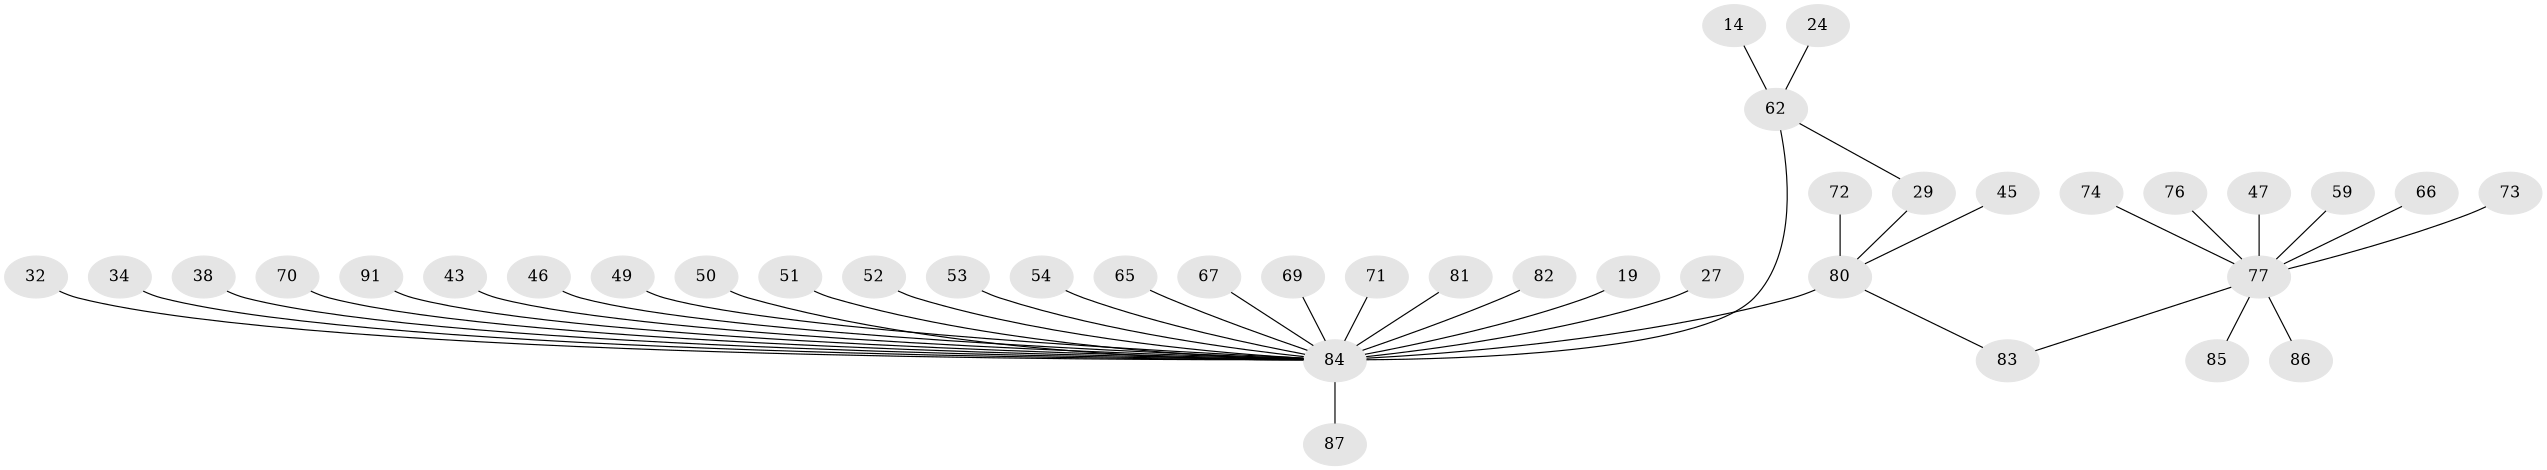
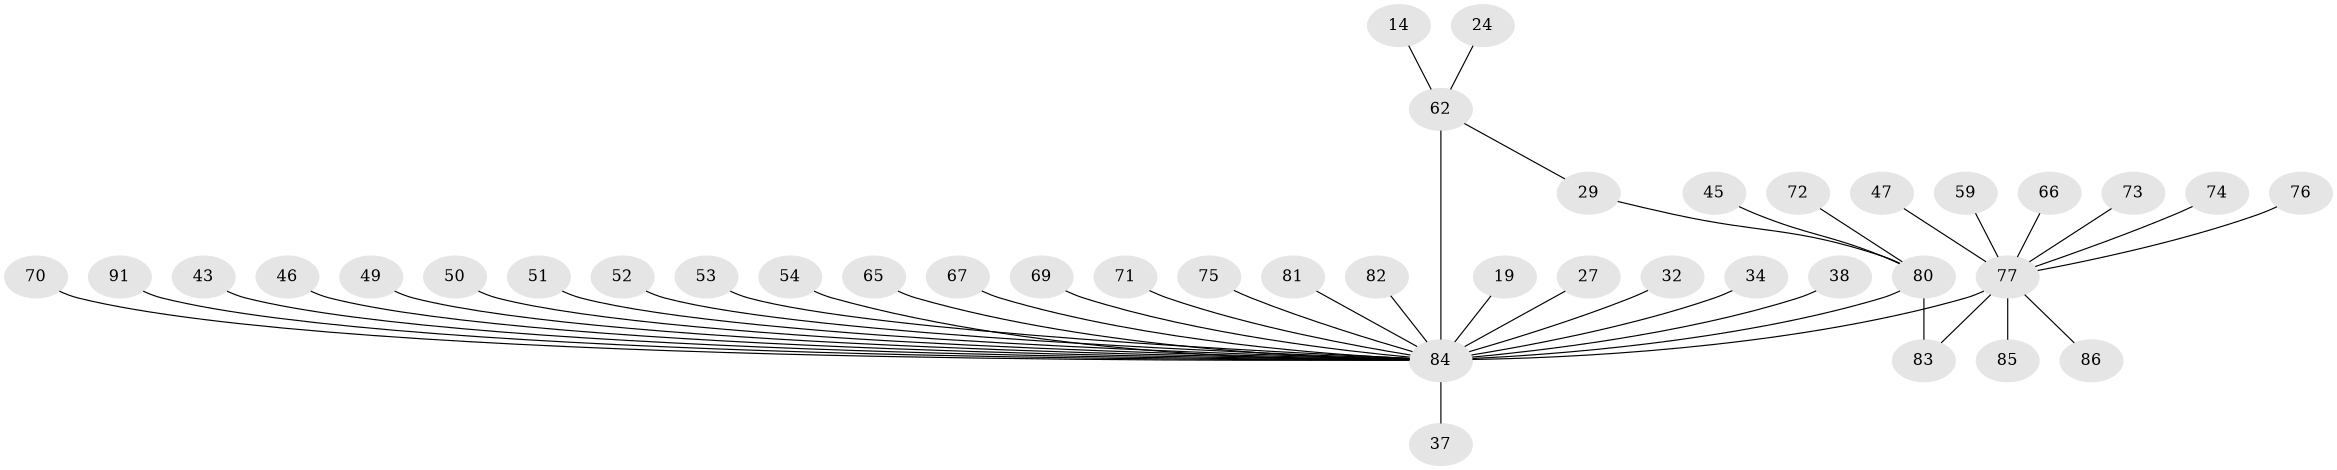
none -> (1209, 277)
none -> (1731, 342)
(1335, 445) -> (1441, 445)
